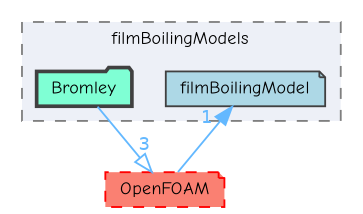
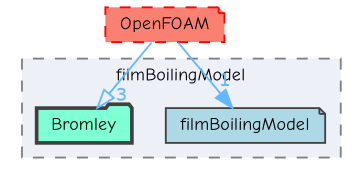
(181, 39) -> (181, 76)
(119, 132) -> (128, 71)
